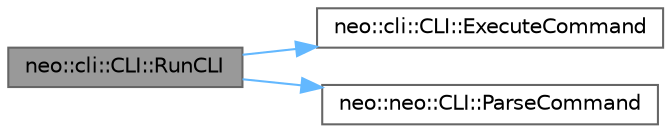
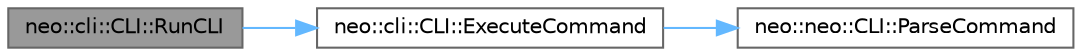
(272, 82) -> (690, 28)
